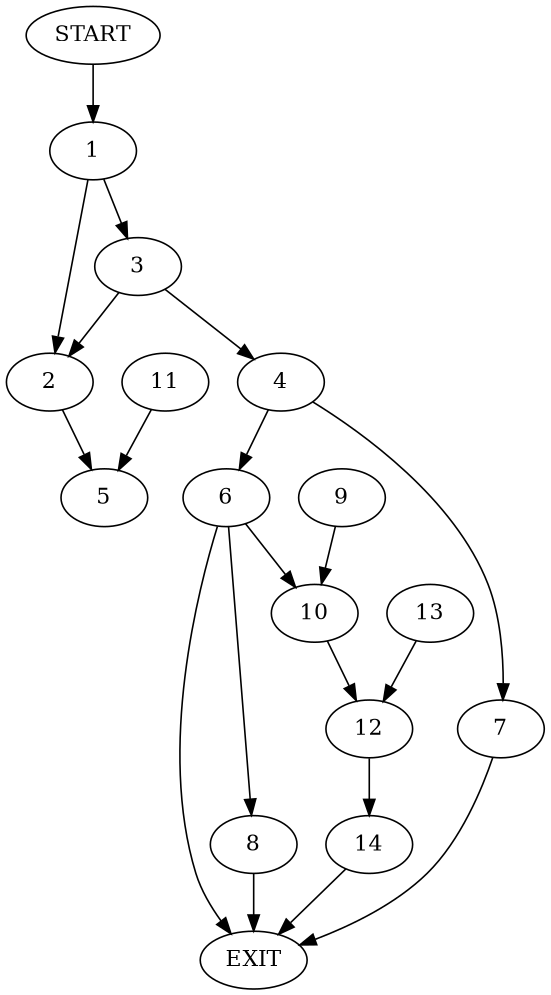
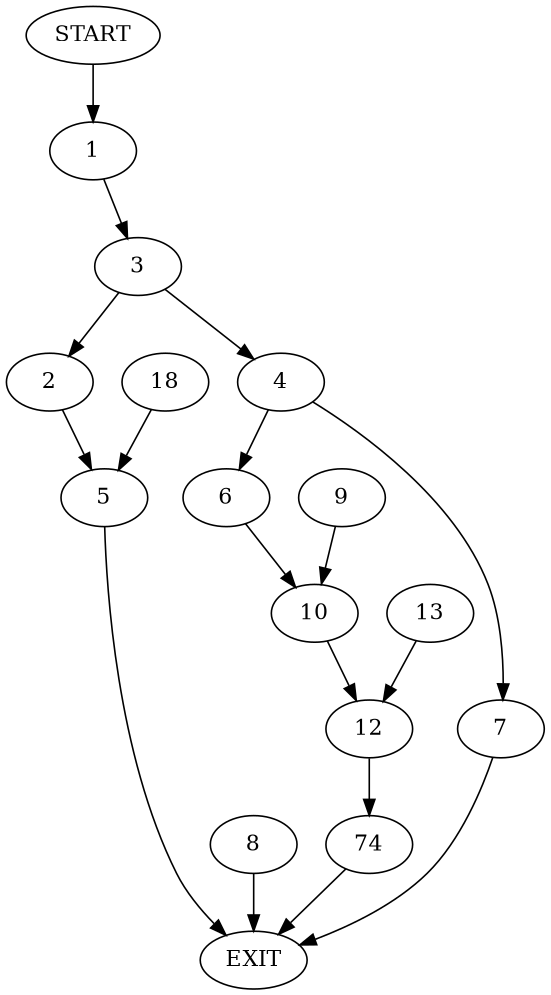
(73, 258) -> none
(165, 382) -> (165, 382)
(239, 663) -> none
(181, 726) -> (130, 735)
(369, 845) -> (369, 845)
